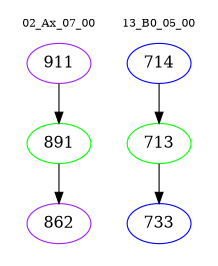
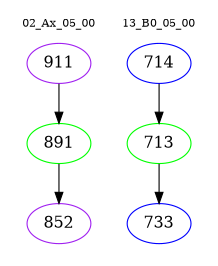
(59, 24) -> (59, 24)
(59, 224) -> (59, 224)
